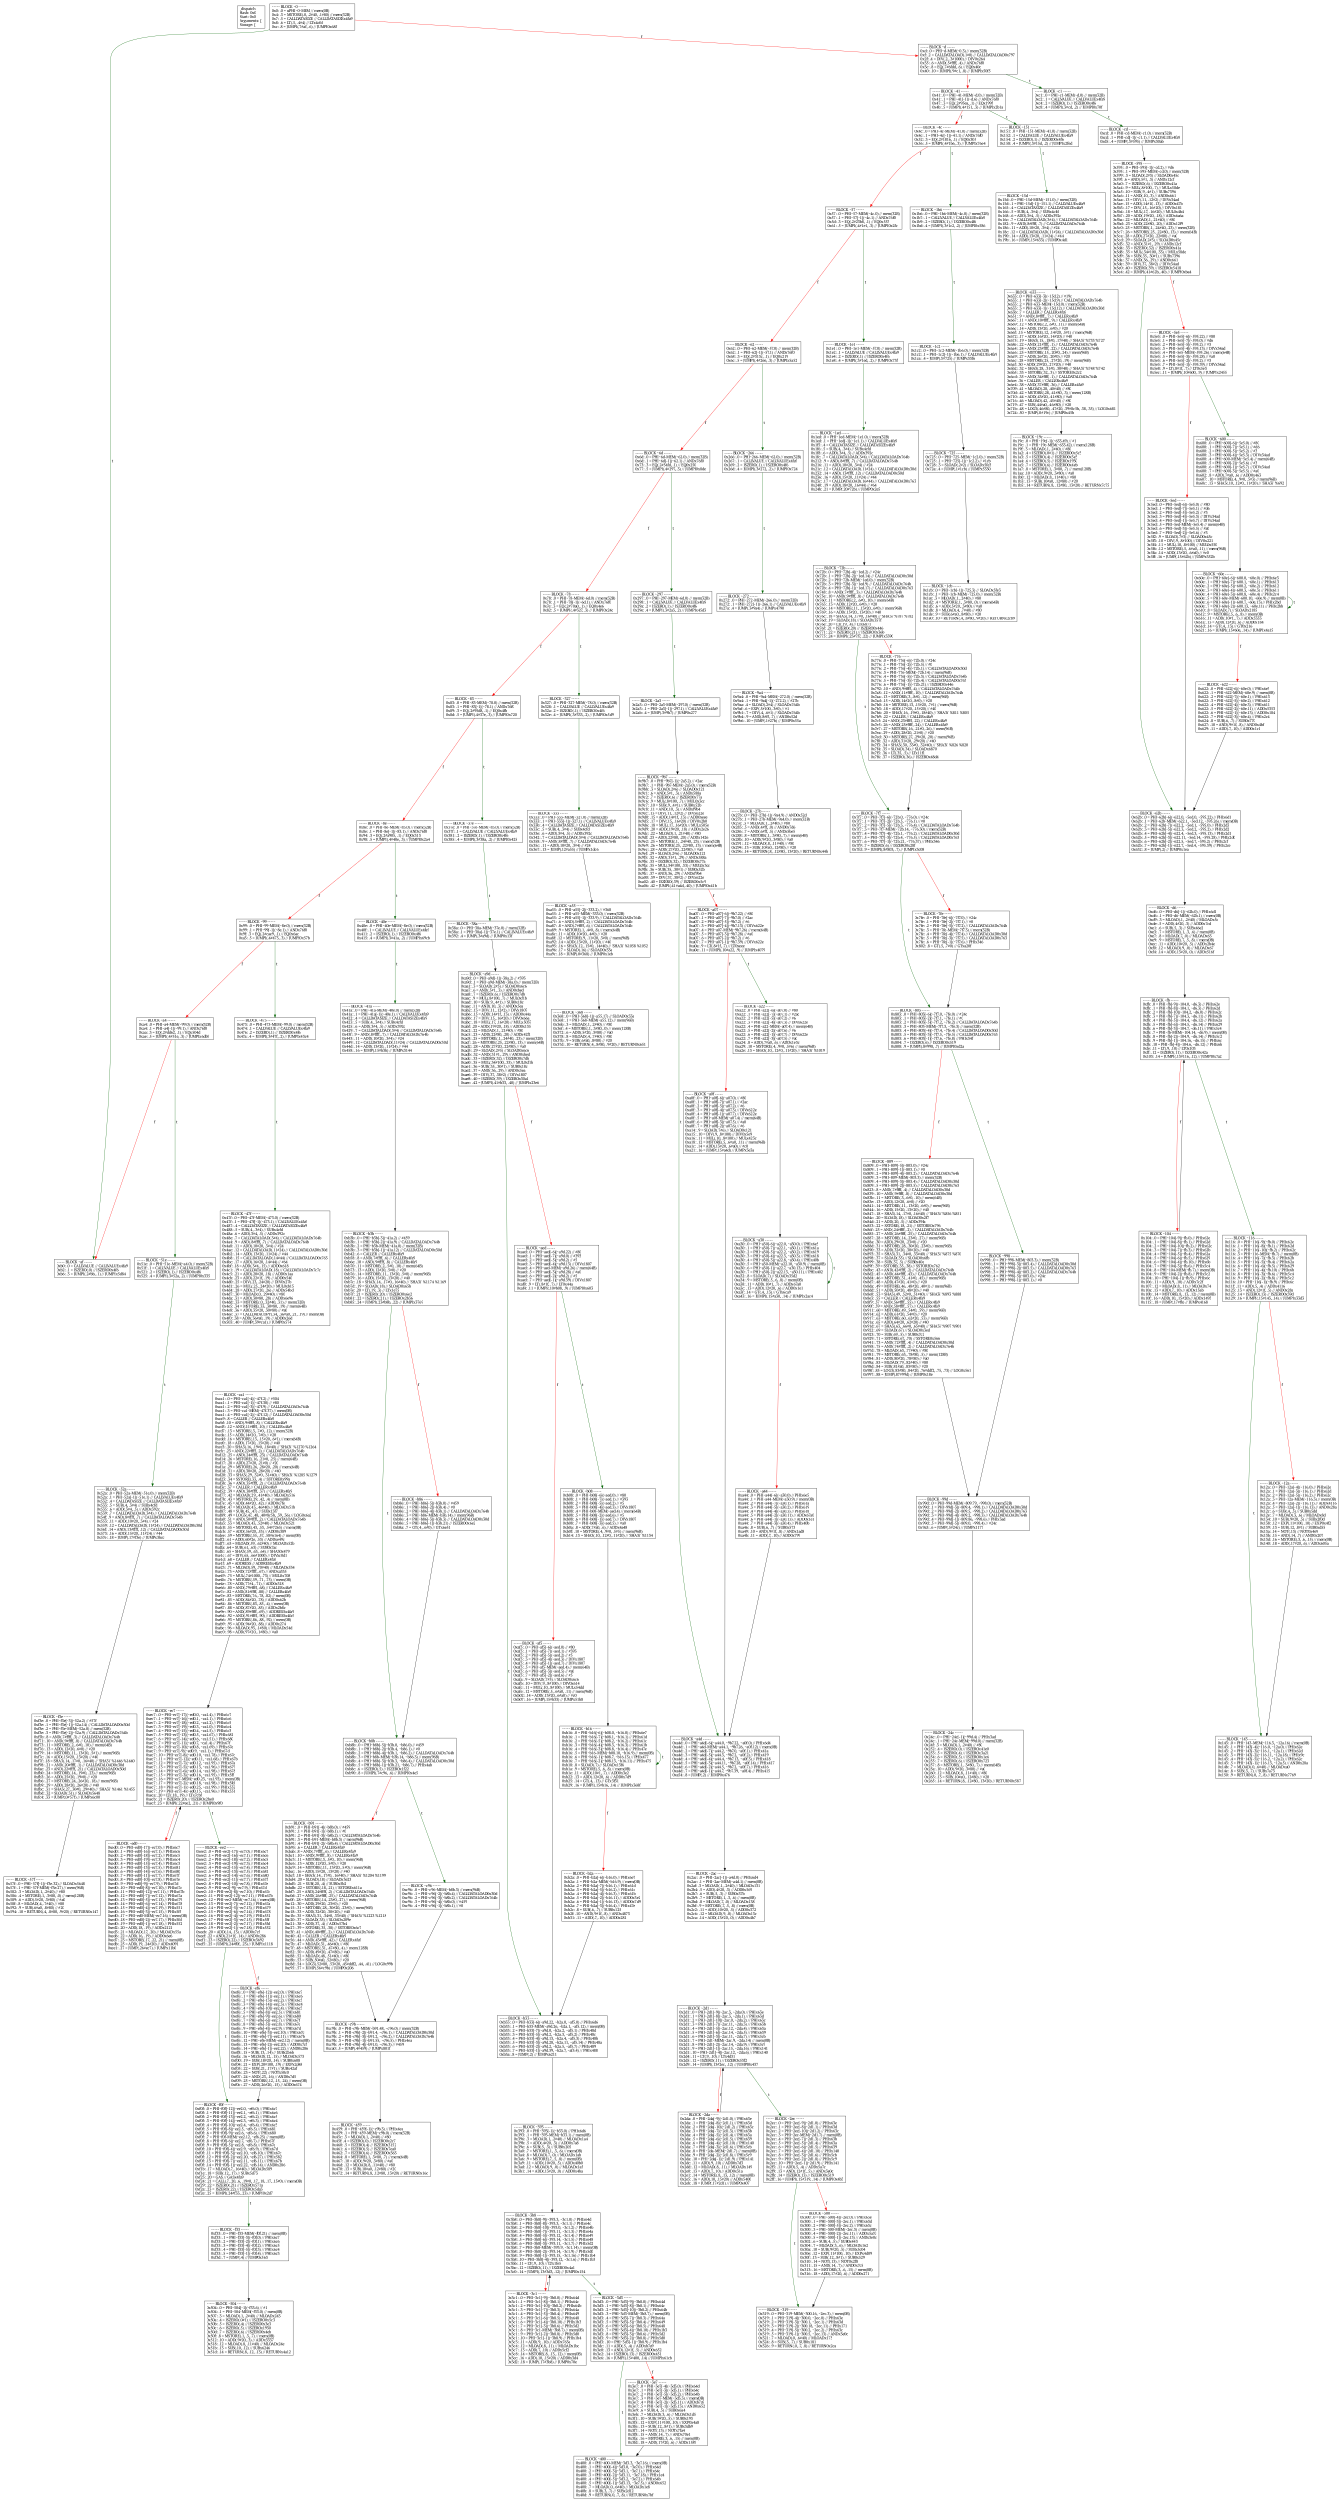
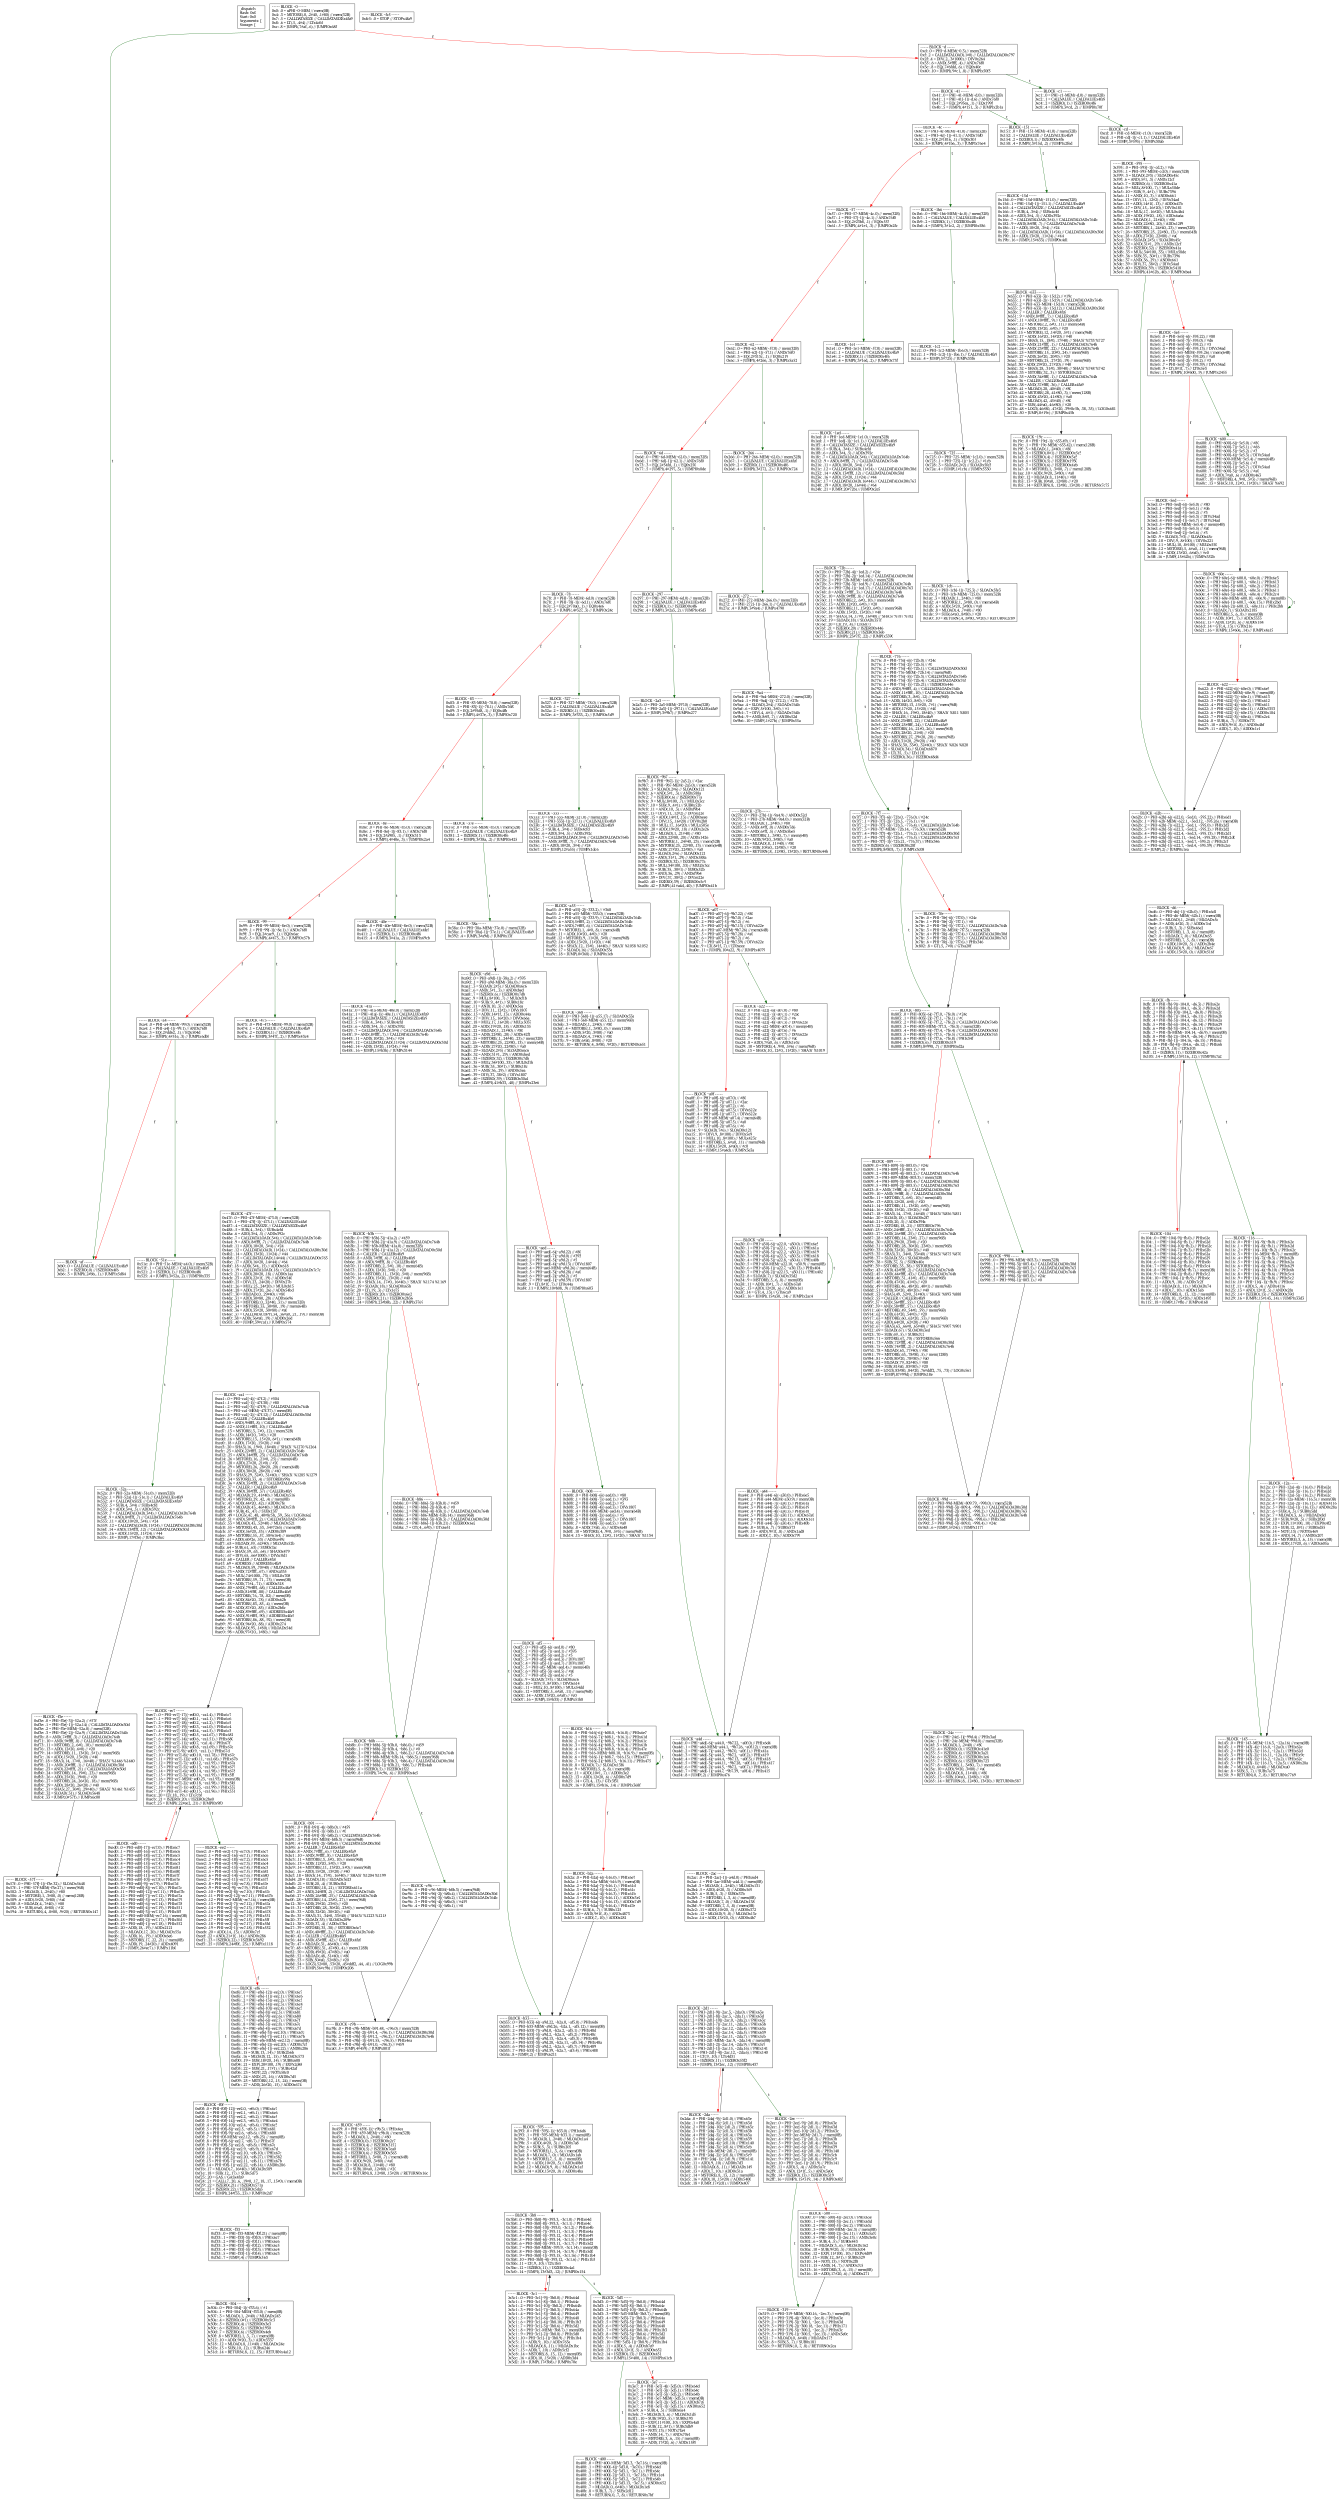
none -> (387, 17)
